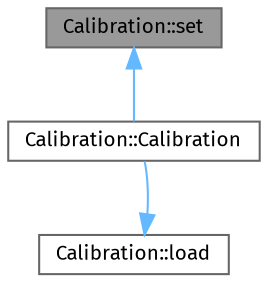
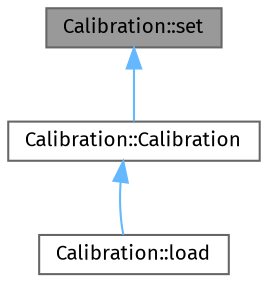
(148, 188) -> (120, 209)
